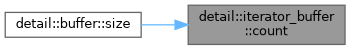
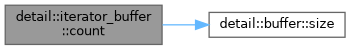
(158, 25) -> (179, 25)
